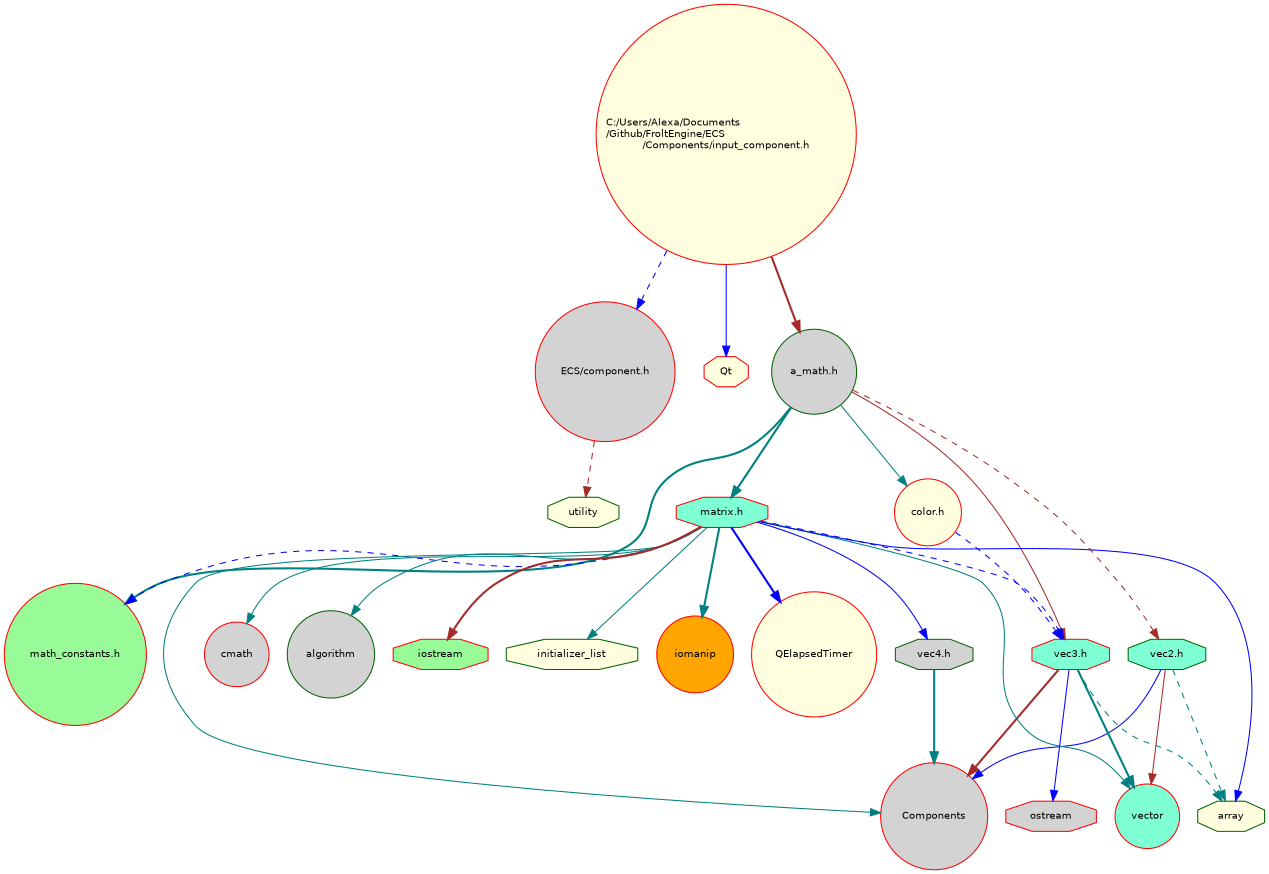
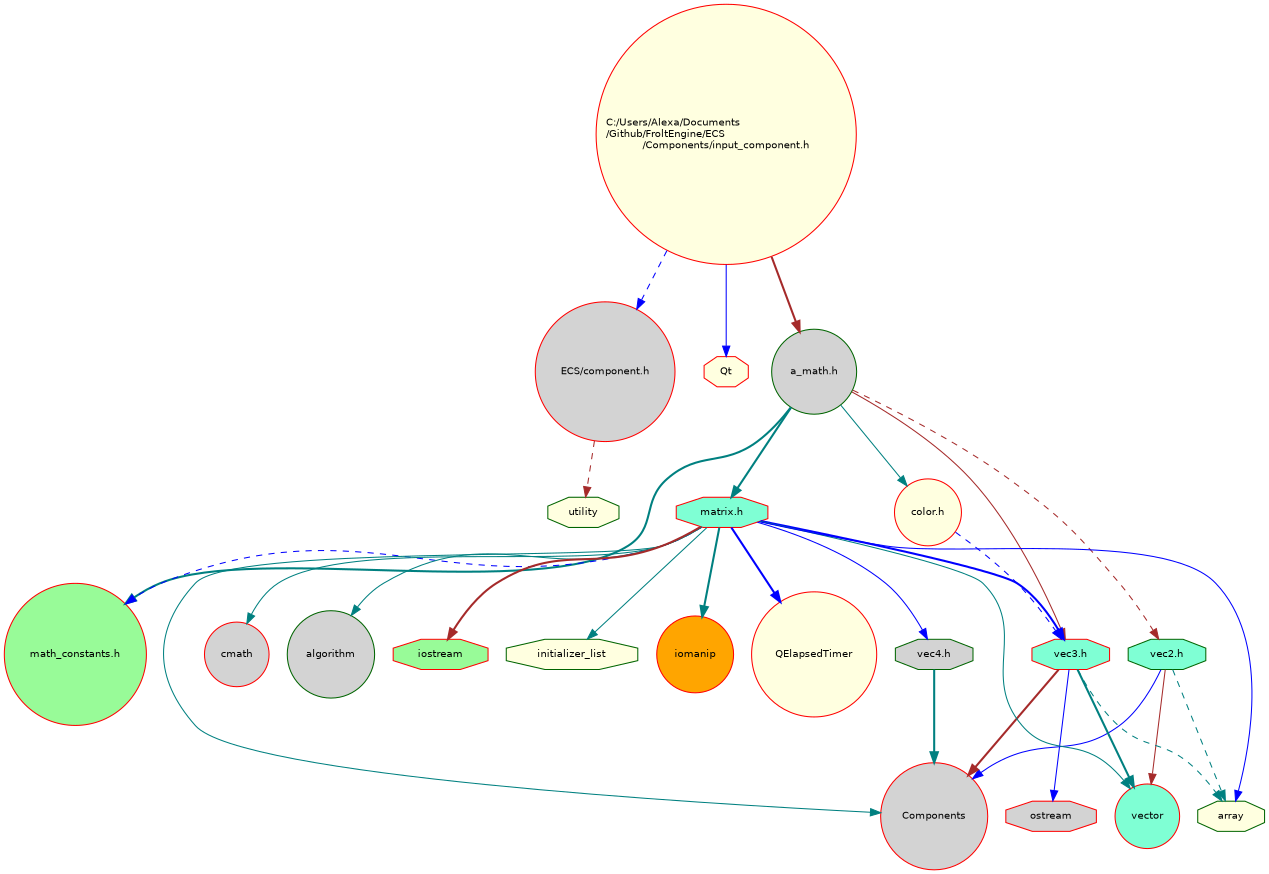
(960, 565) -> (960, 565)
